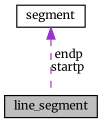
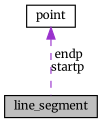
(51, 16) -> (51, 16)
